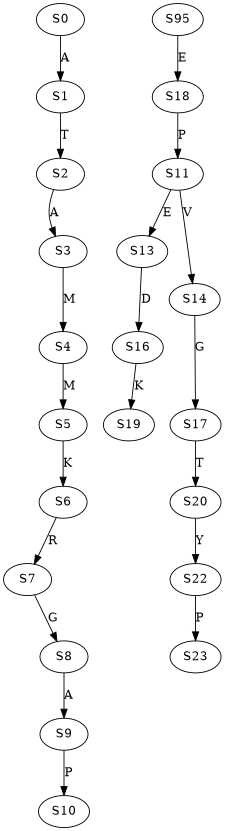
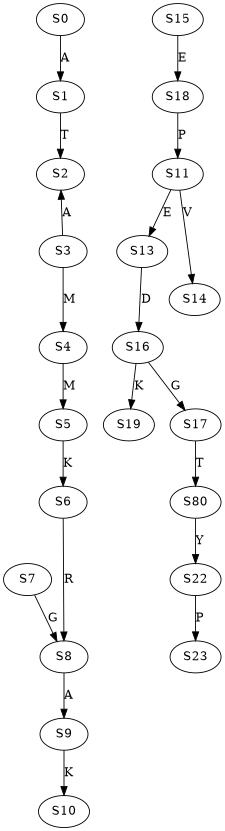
(178, 20) -> (178, 20)
(49, 209) -> (62, 217)
(195, 358) -> (164, 383)
(196, 502) -> (196, 502)
(47, 537) -> (64, 575)
(69, 773) -> (69, 773)
